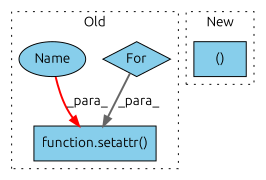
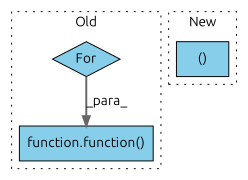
(52, 59) -> none
(95, 143) -> (86, 143)
